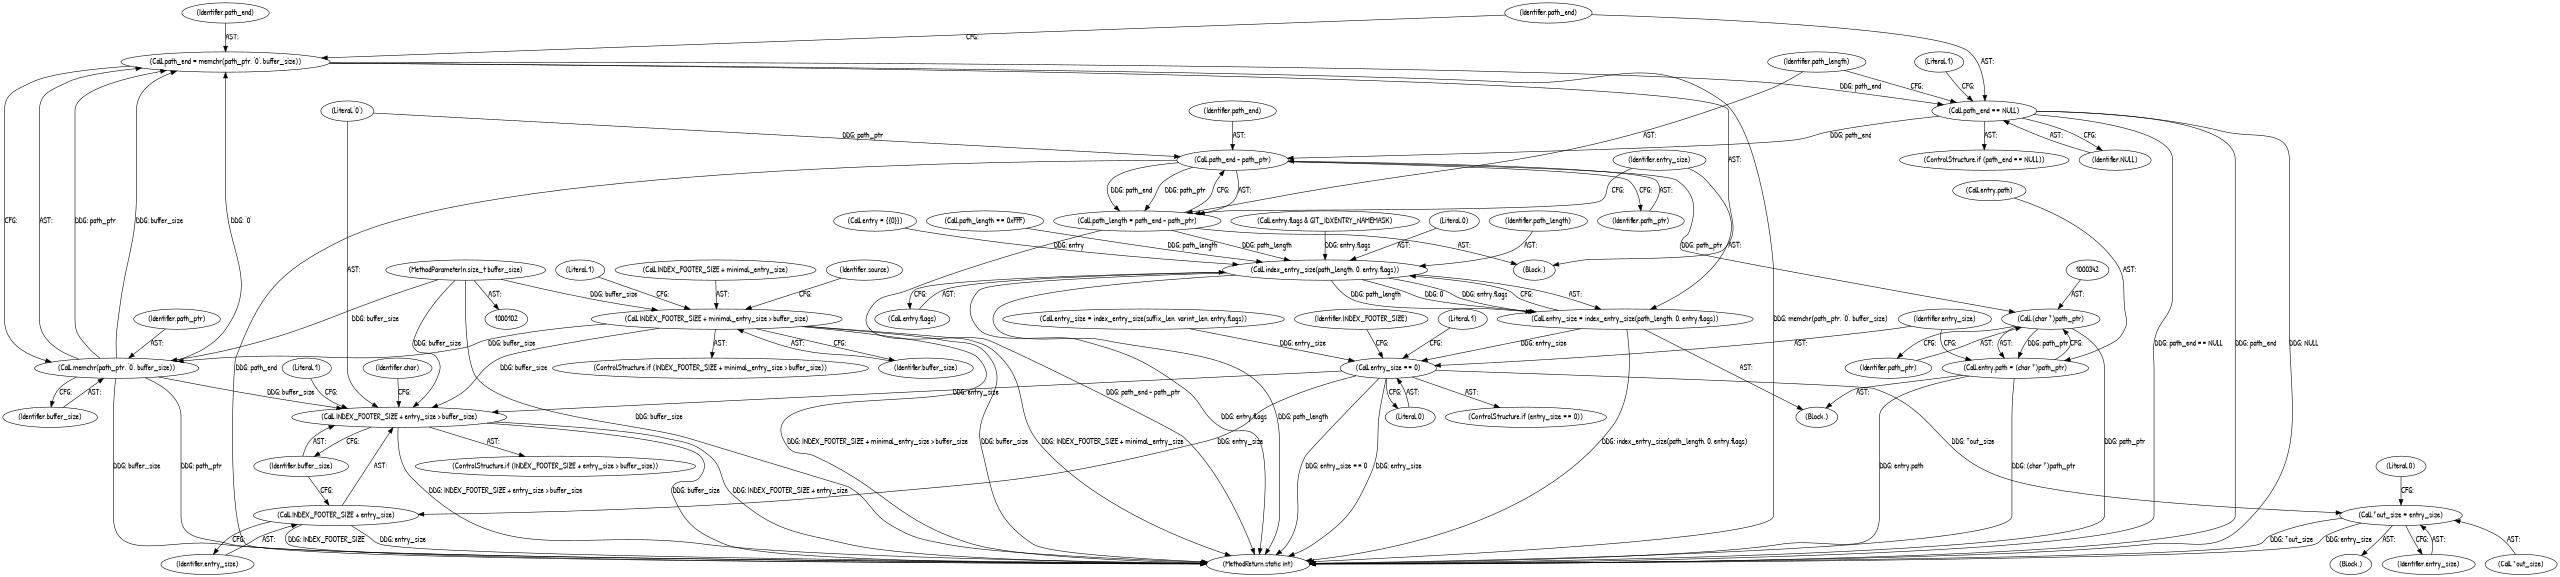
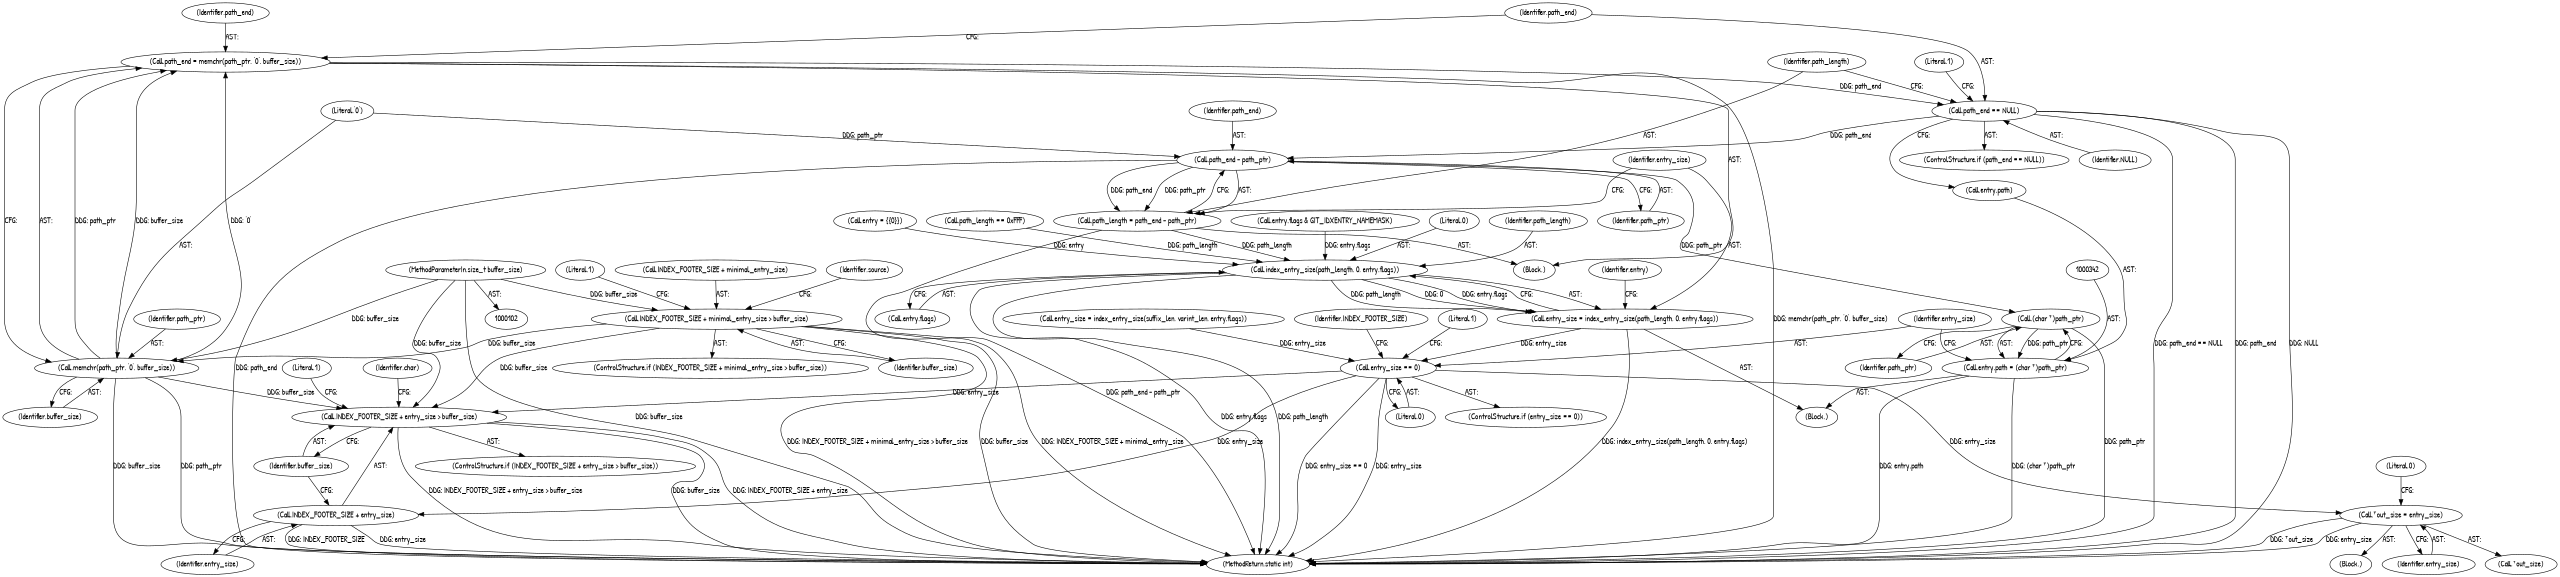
(2061, 129) -> (1891, 155)
(347, 268) -> (205, 219)
none -> (1625, 270)
(2071, 292) -> (2106, 327)
(1973, 442) -> (1973, 442)
(2491, 532) -> (2460, 539)
